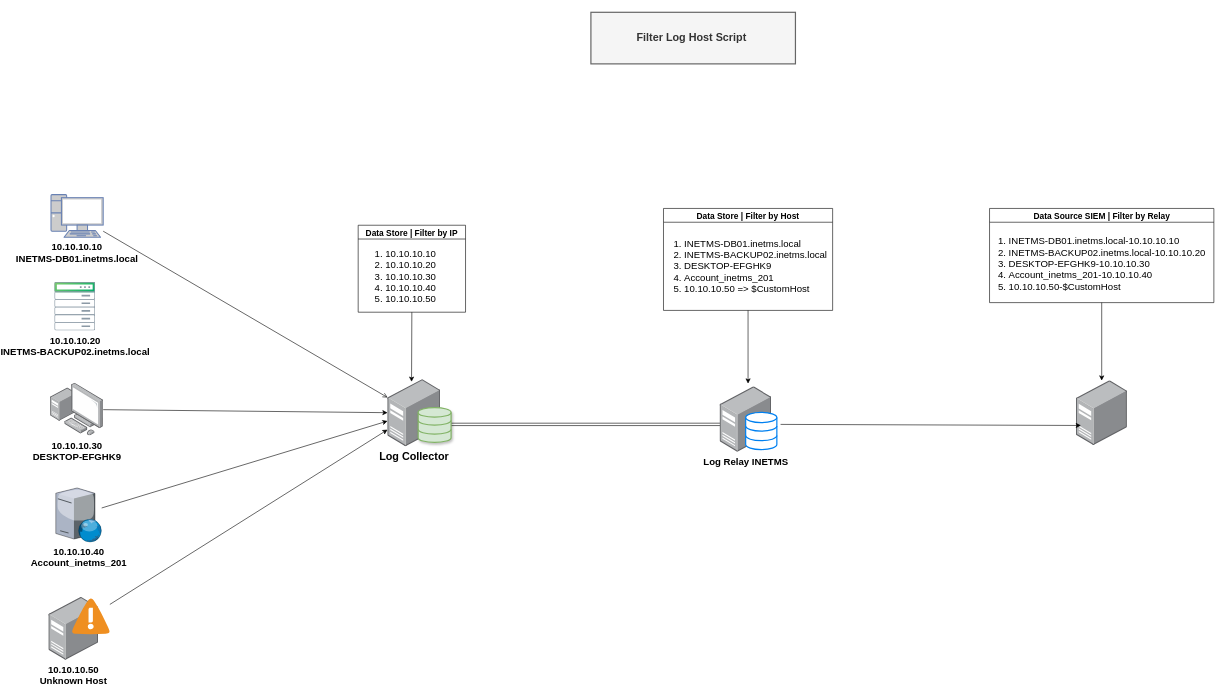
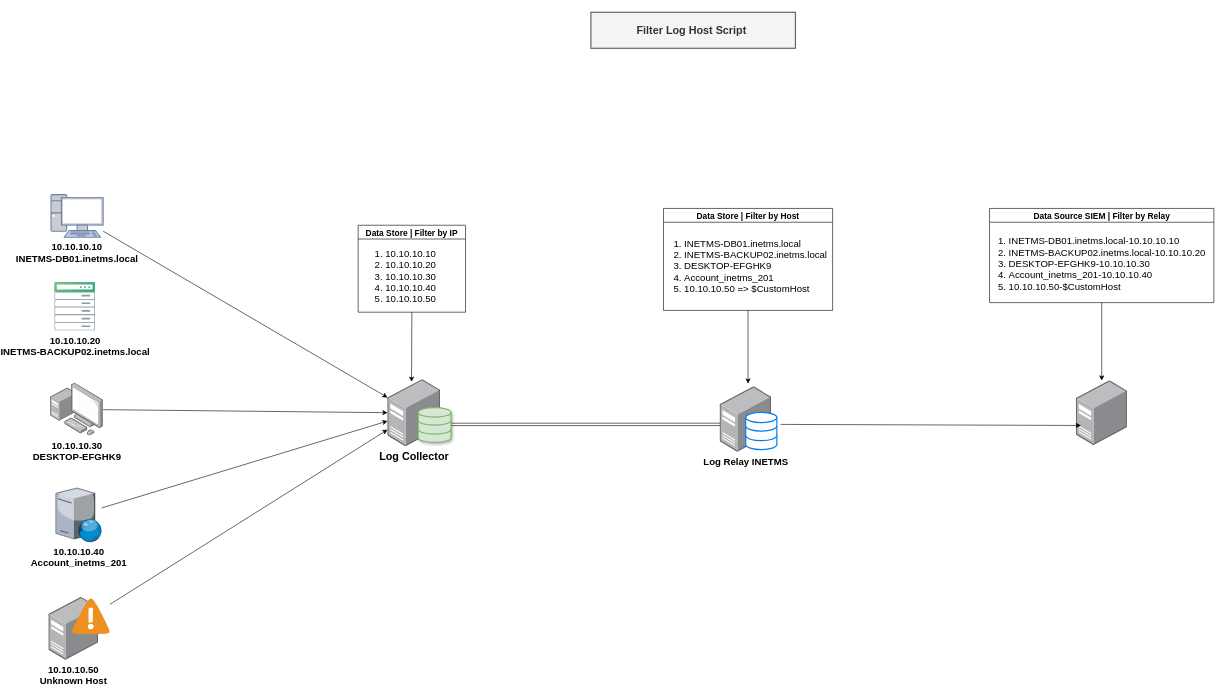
(693, 38) -> (693, 30)
(384, 395) -> (382, 395)
